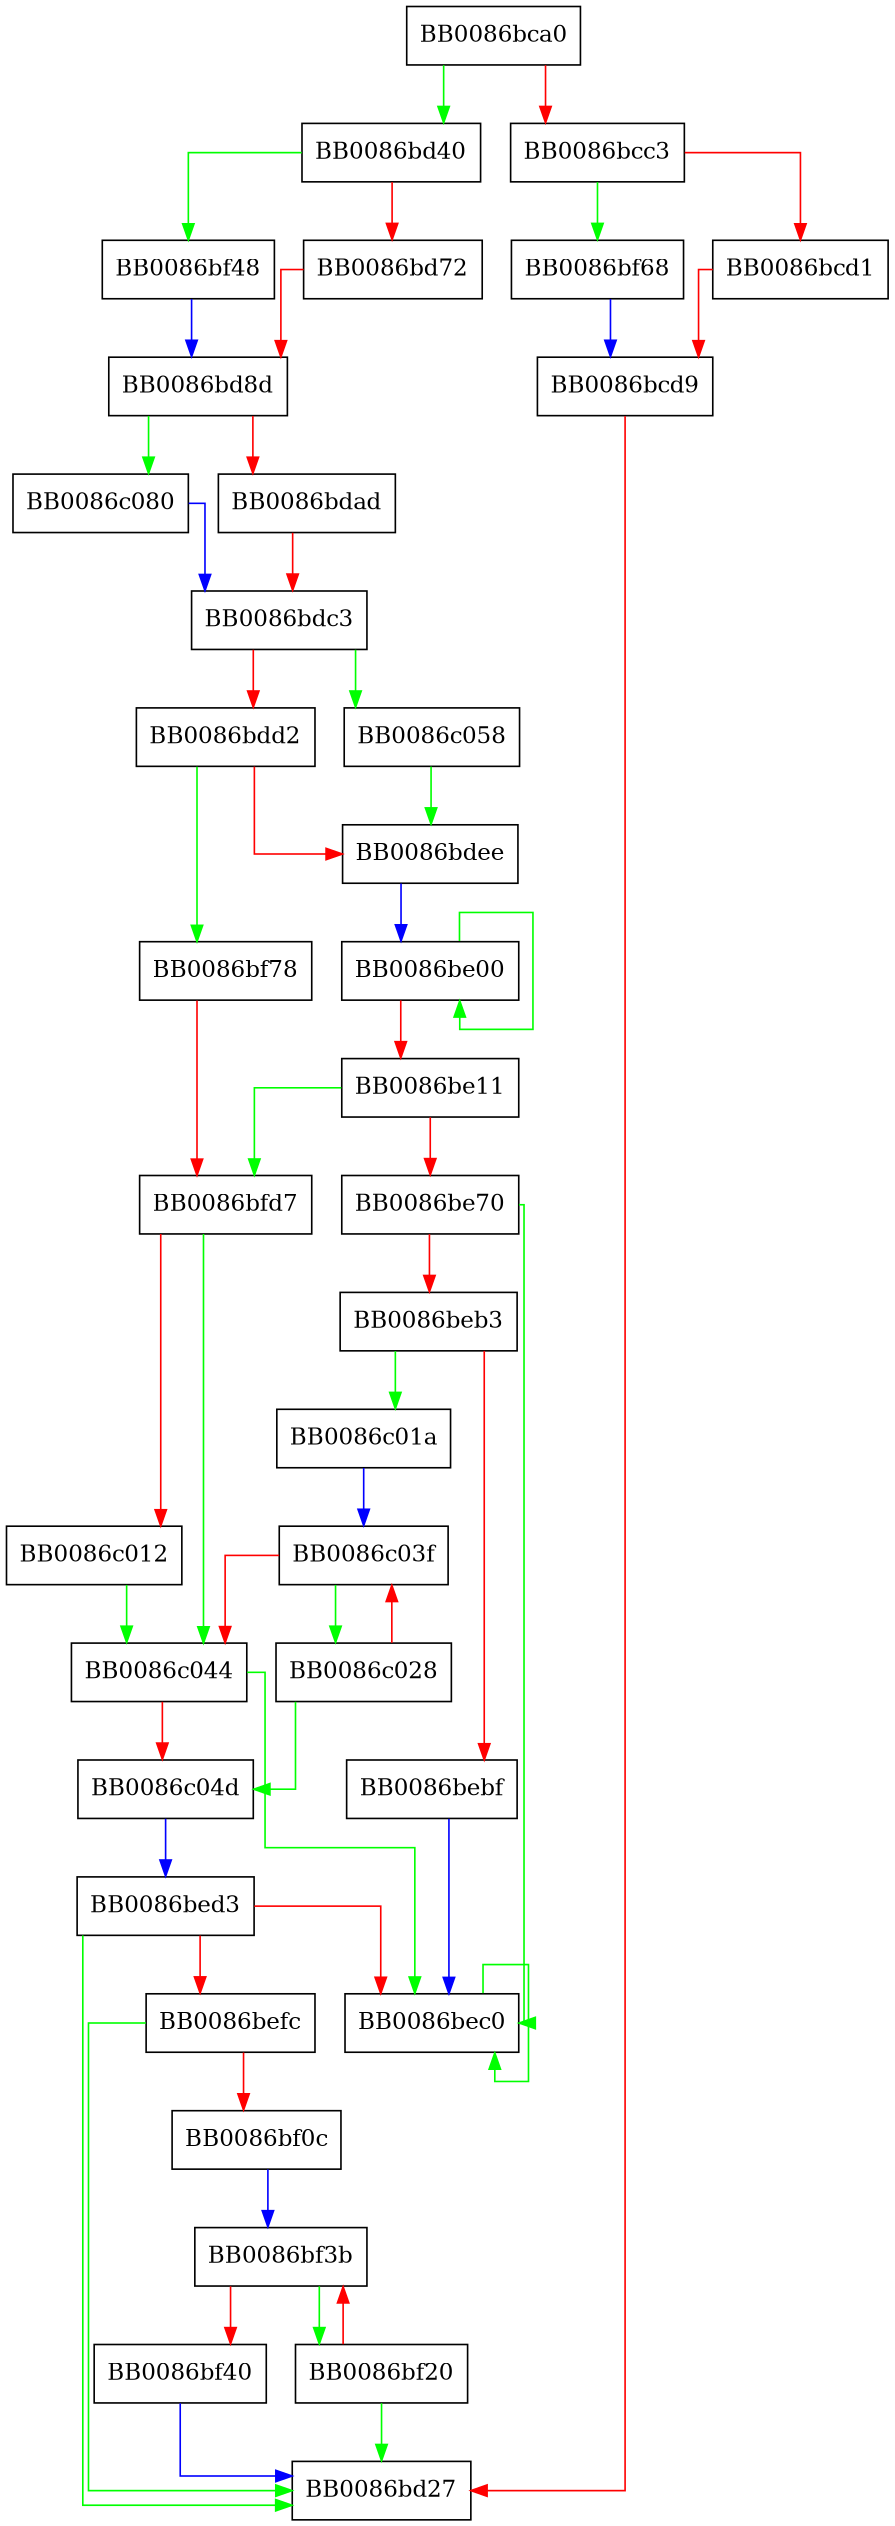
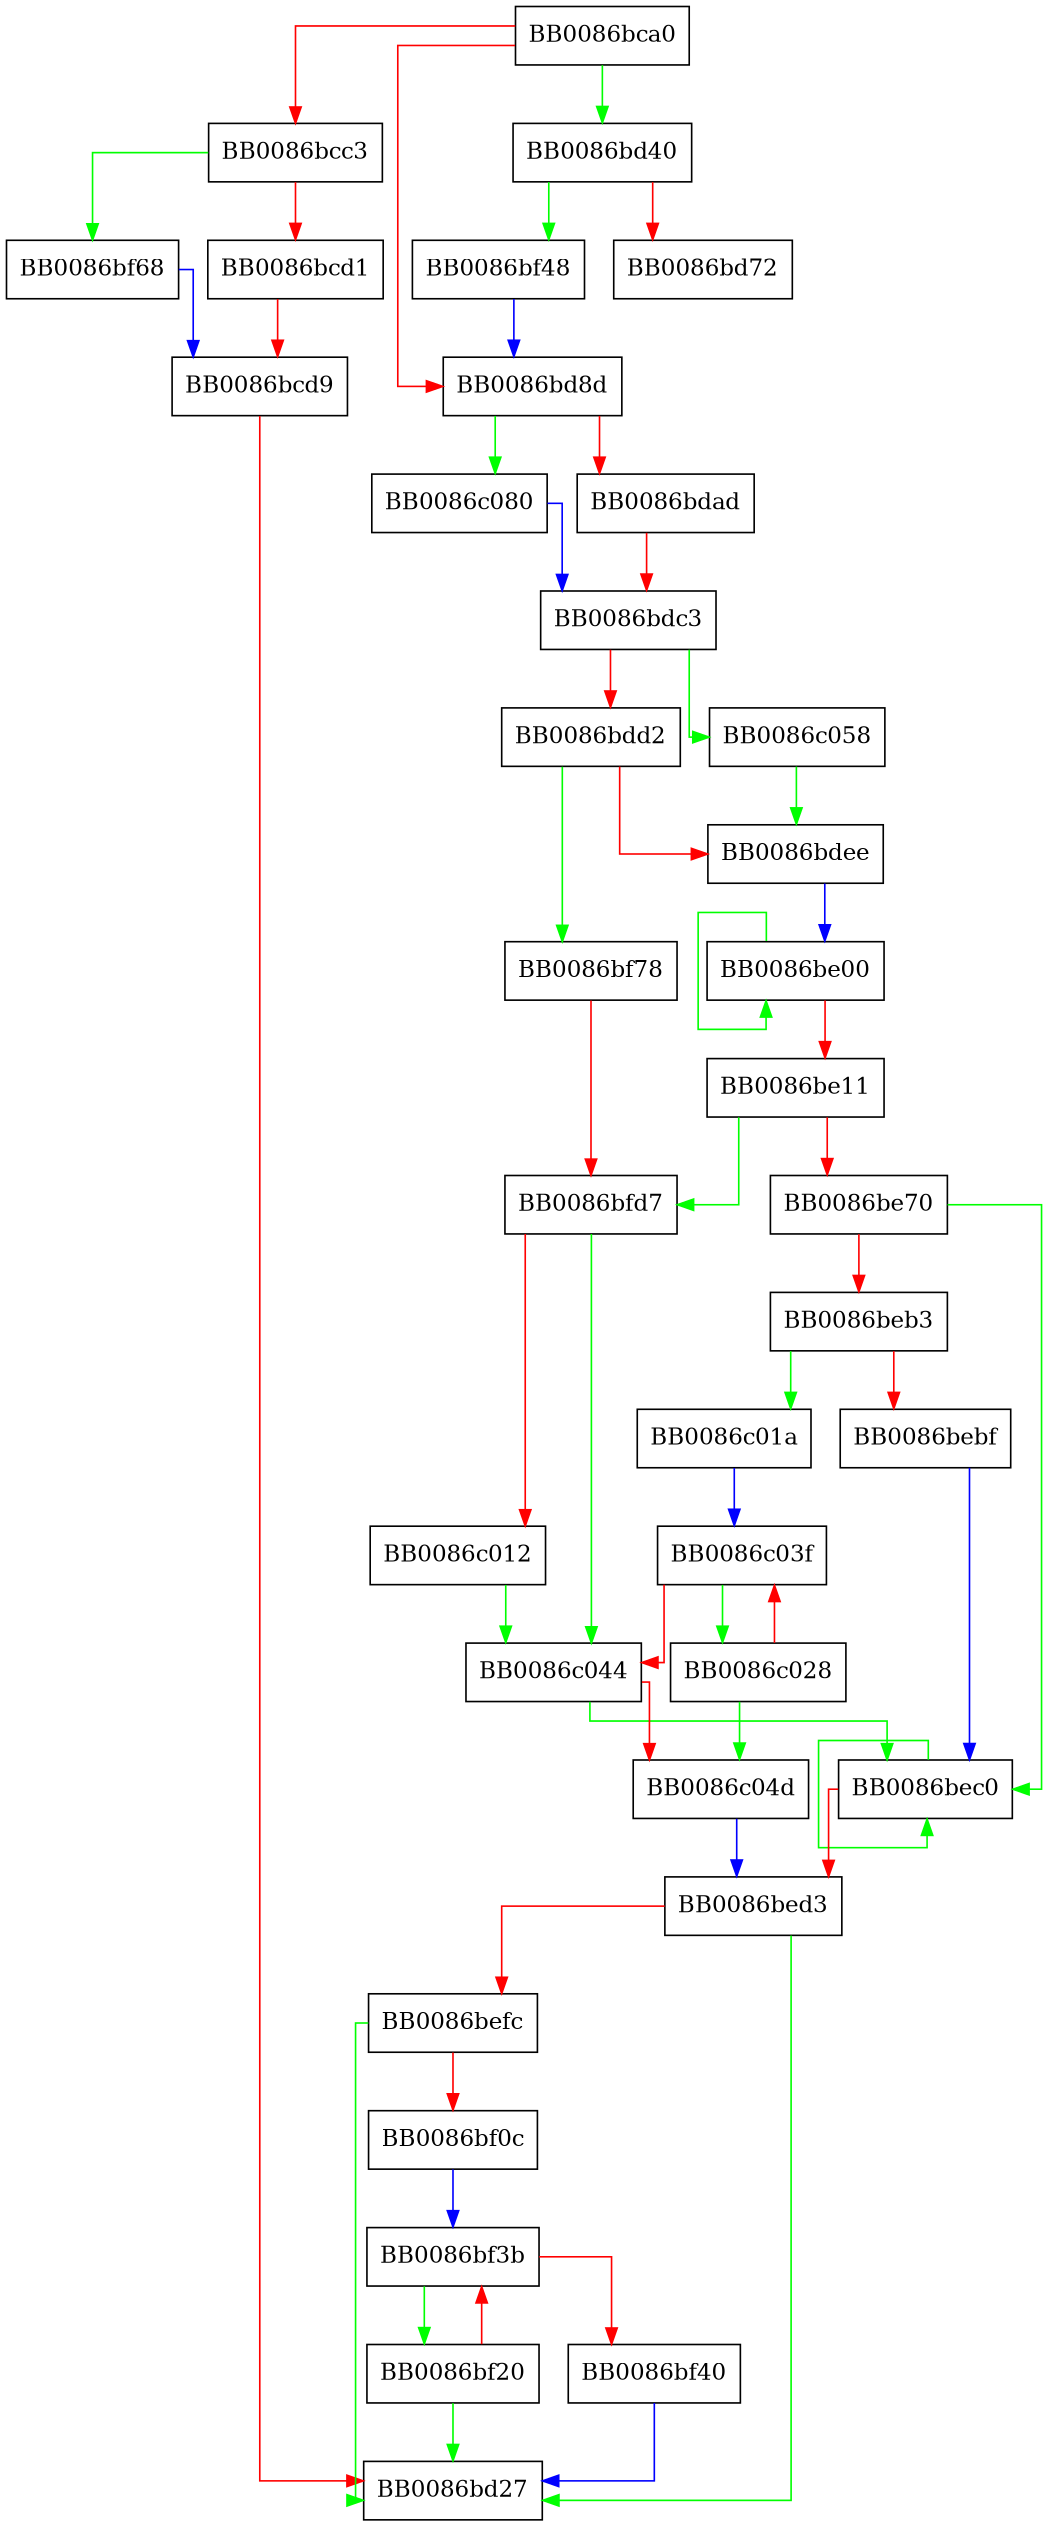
(281, 294) -> (398, 172)
(353, 1906) -> (829, 1820)
